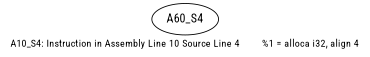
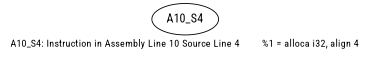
(185, 19) -> (185, 19)
